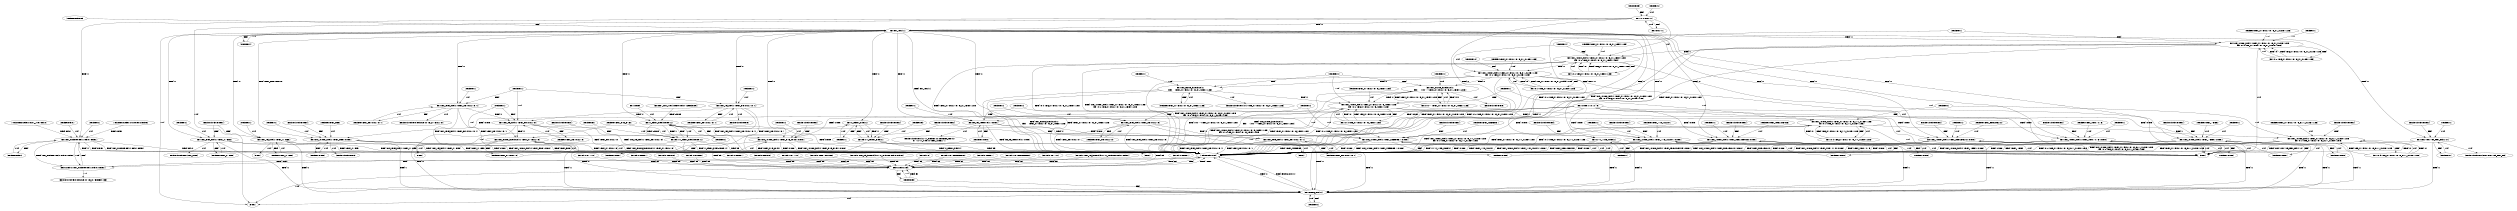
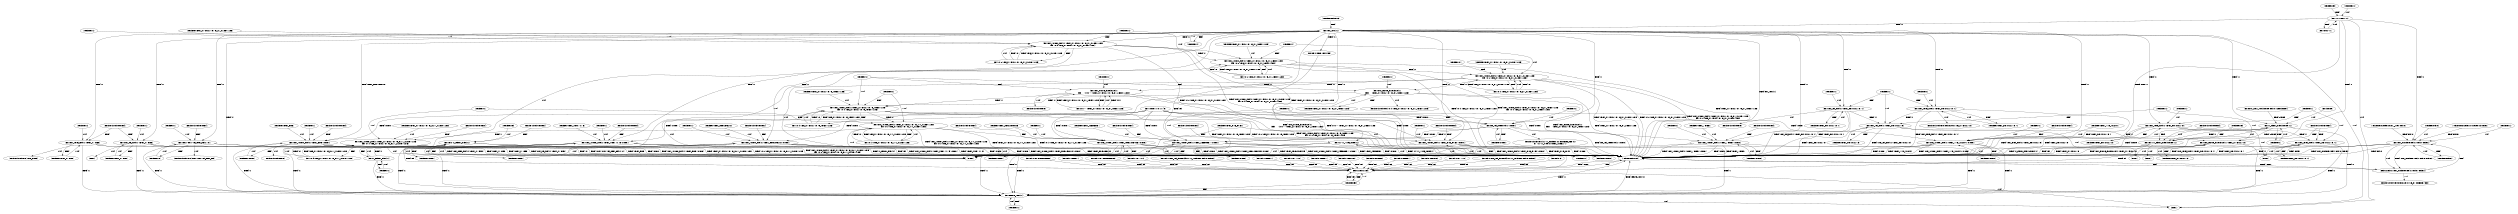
(872, 73) -> (1325, 41)
